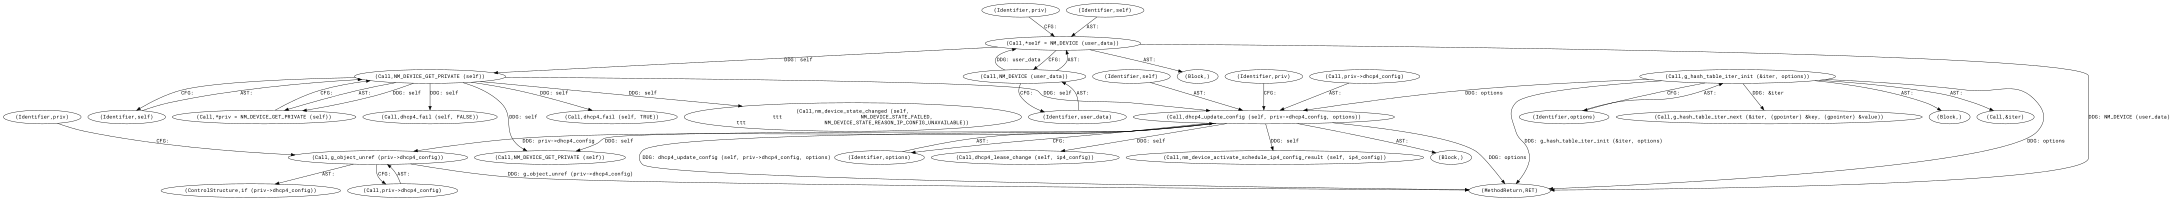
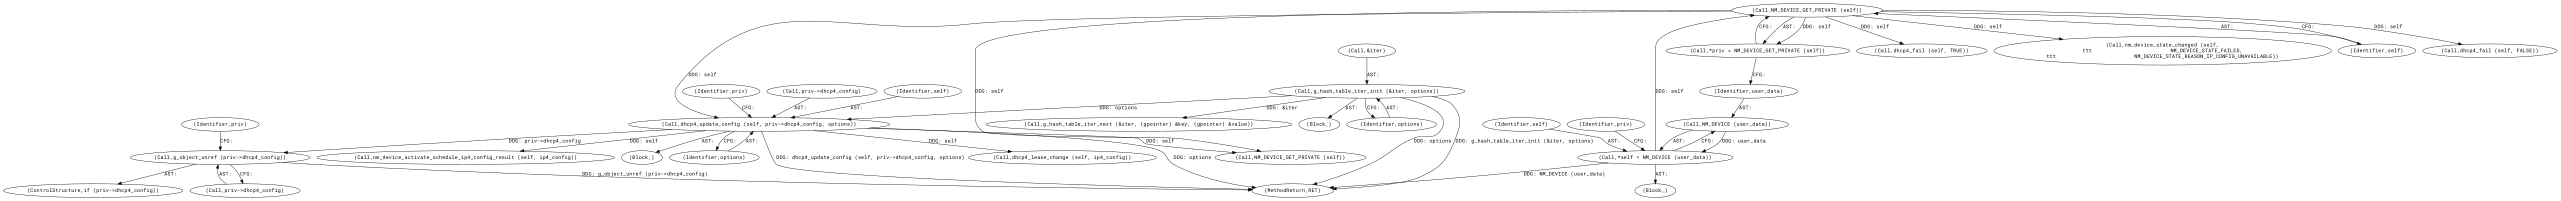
(1906, 88) -> (1367, 69)
(1024, 101) -> (1754, 69)
